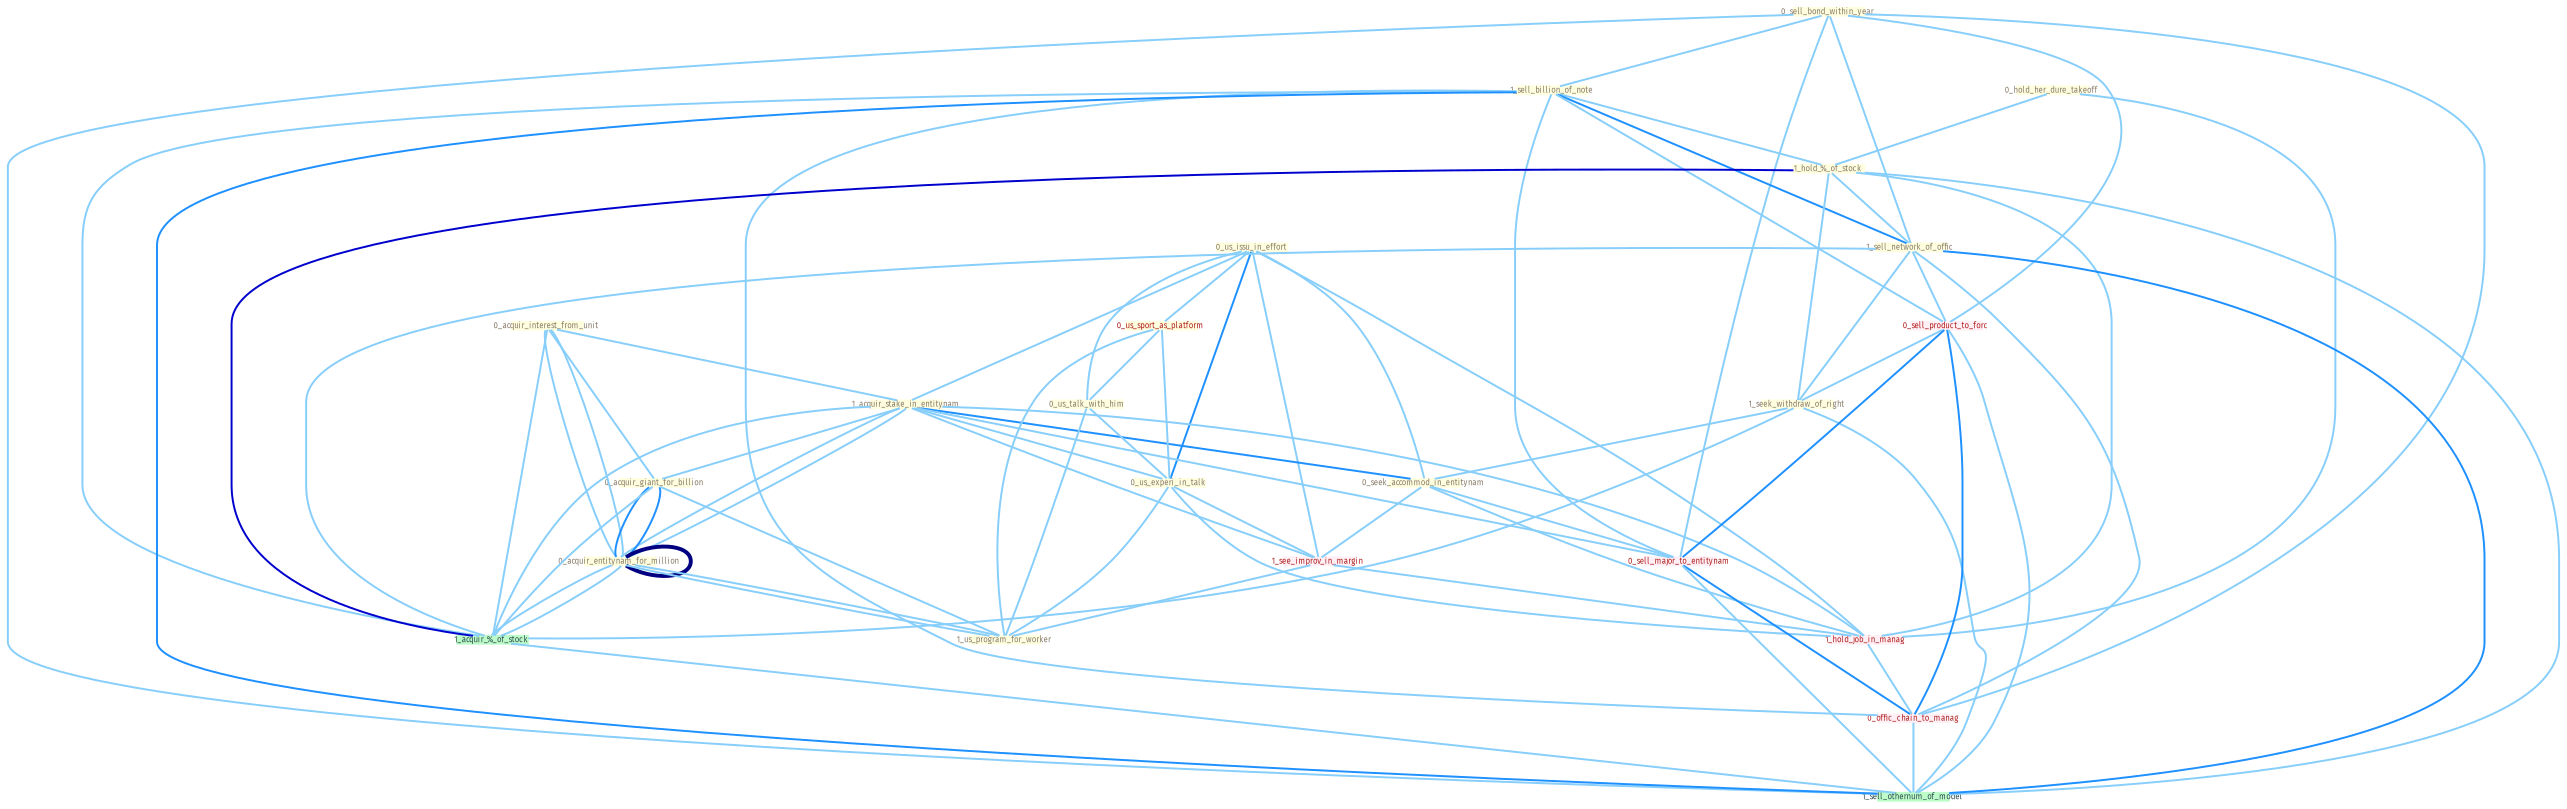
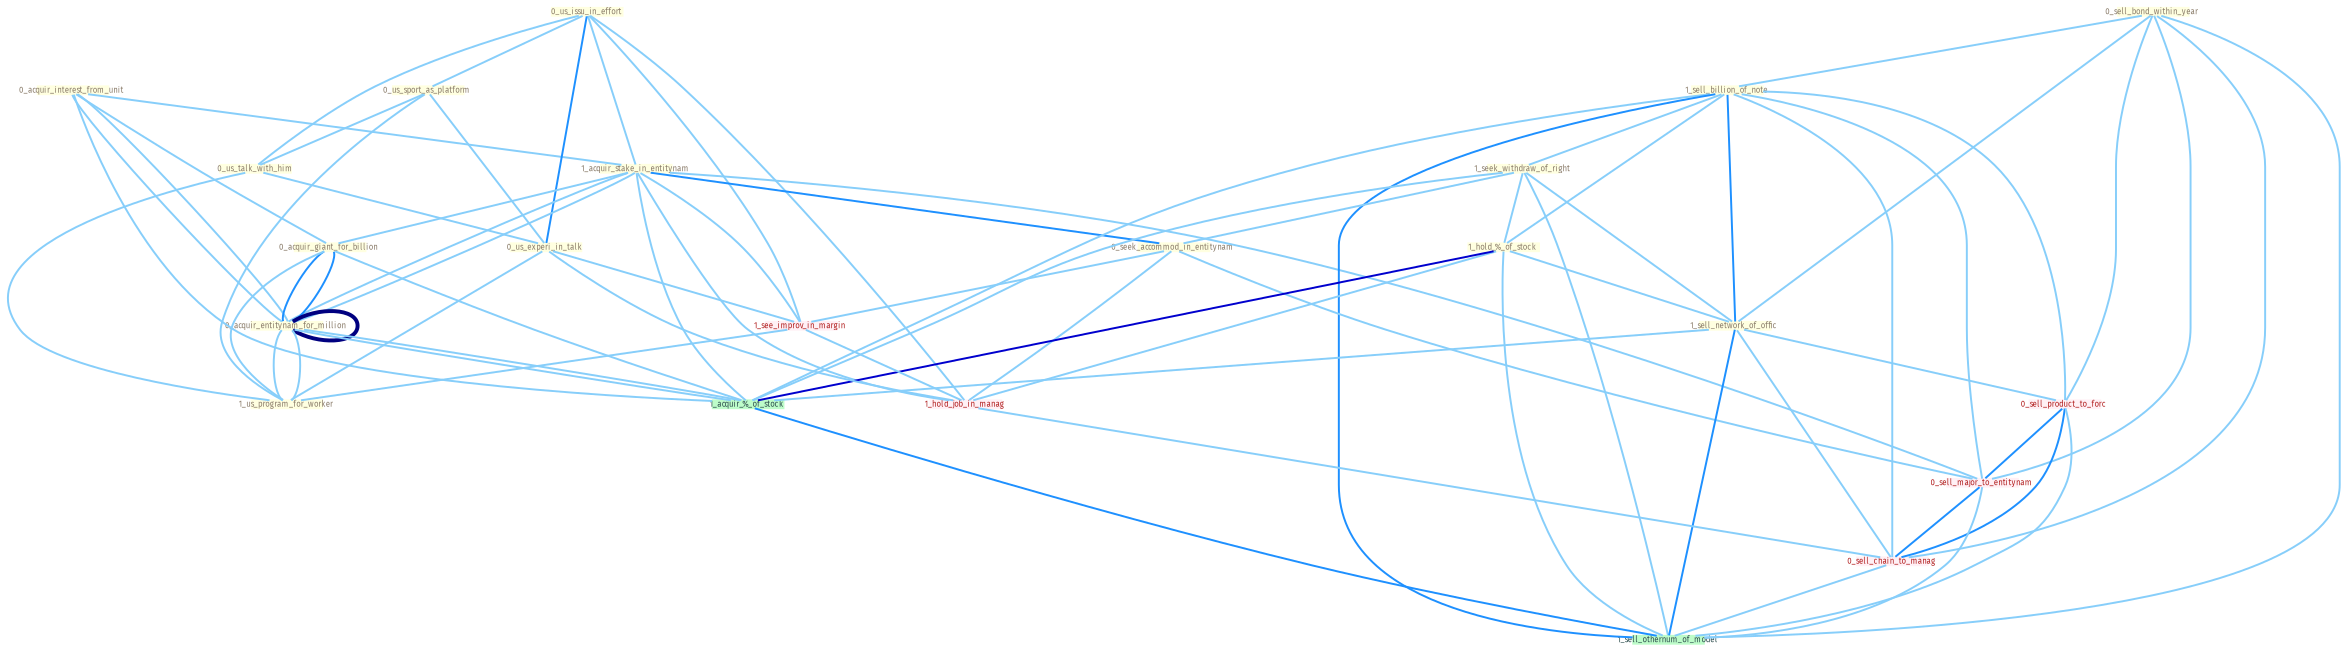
(2053, 90) -> none
(1162, 326) -> (428, 90)
(1369, 343) -> none
(1872, 365) -> (1625, 130)
(1051, 447) -> none
(1203, 718) -> (1202, 537)
(1913, 718) -> (1892, 561)
